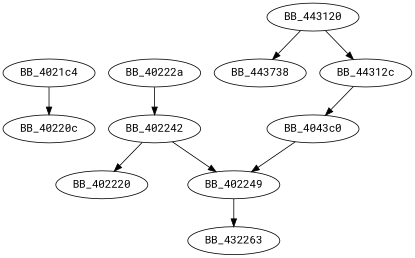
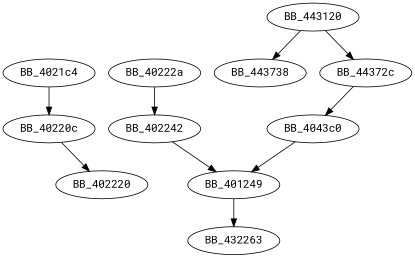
(366, 73) -> (366, 73)
(131, 154) -> (73, 154)
(234, 185) -> (234, 185)
